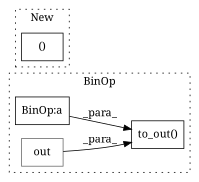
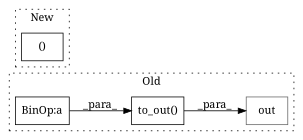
(100, 82) -> (152, 82)
(94, 149) -> (211, 111)
